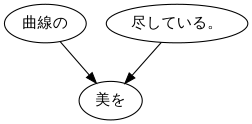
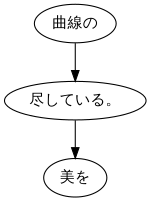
(75, 58) -> (75, 57)
